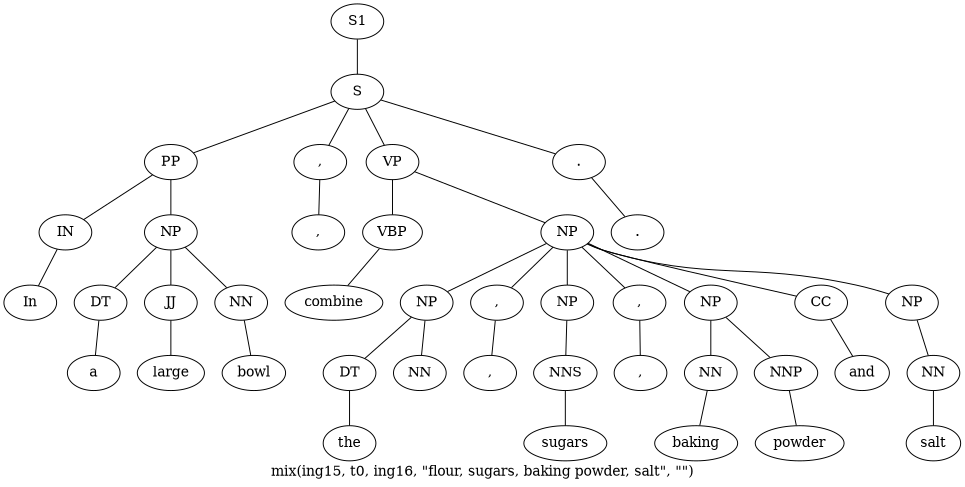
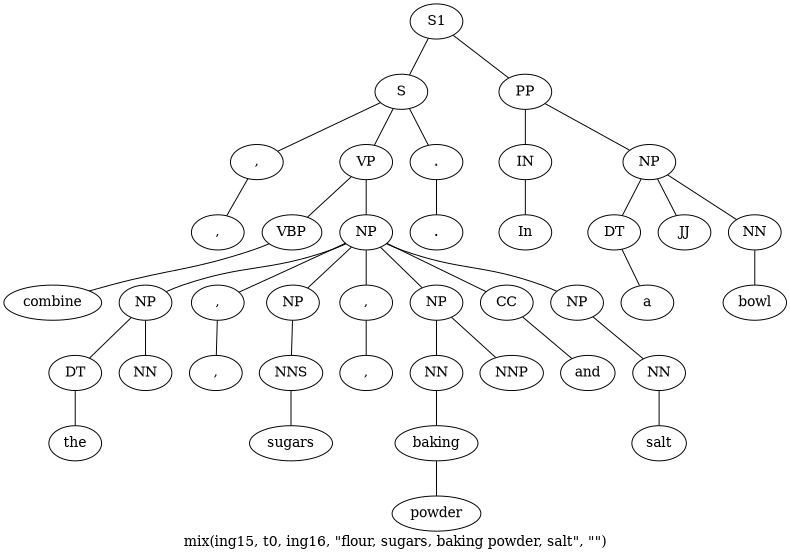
(264, 127) -> (481, 57)
(171, 373) -> none
(793, 408) -> (436, 479)
